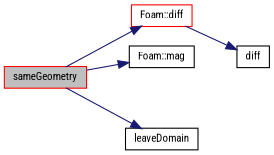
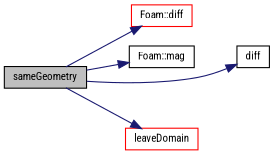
(206, 36) -> (158, 82)
(45, 77) -> (45, 77)
(162, 139) -> (162, 139)
